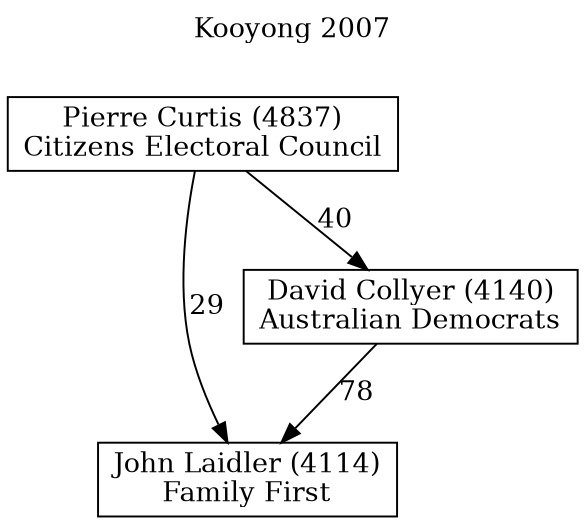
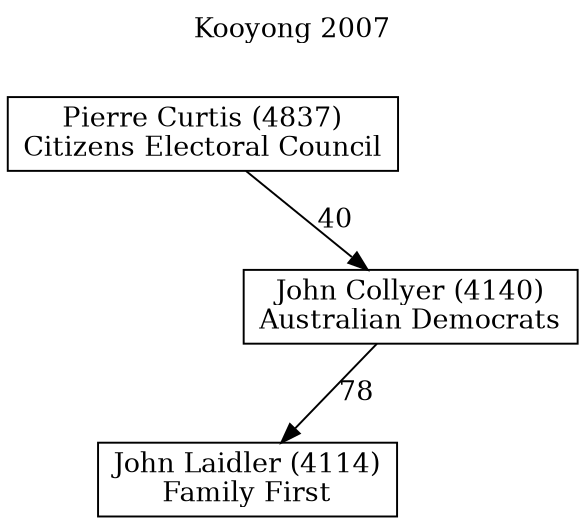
(184, 300) -> none
(411, 307) -> (411, 307)
